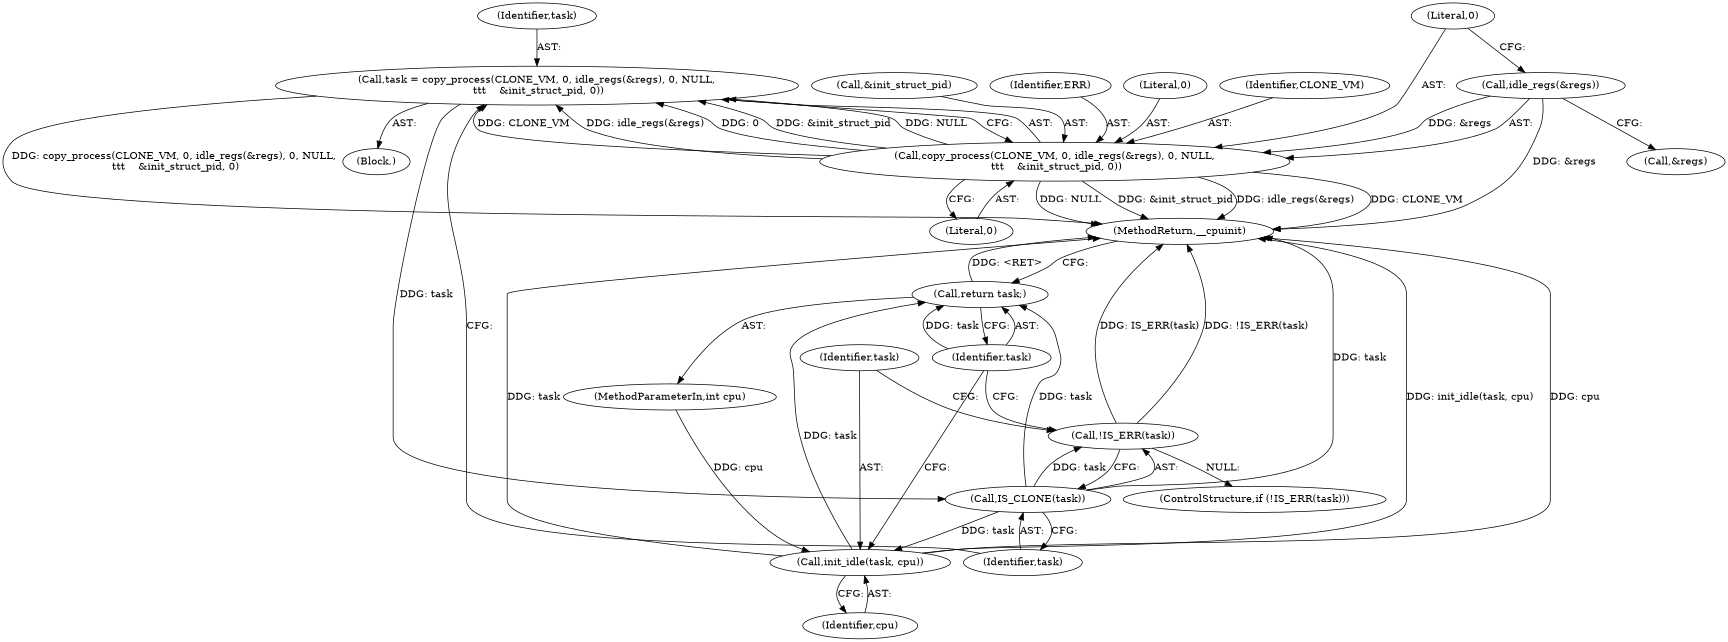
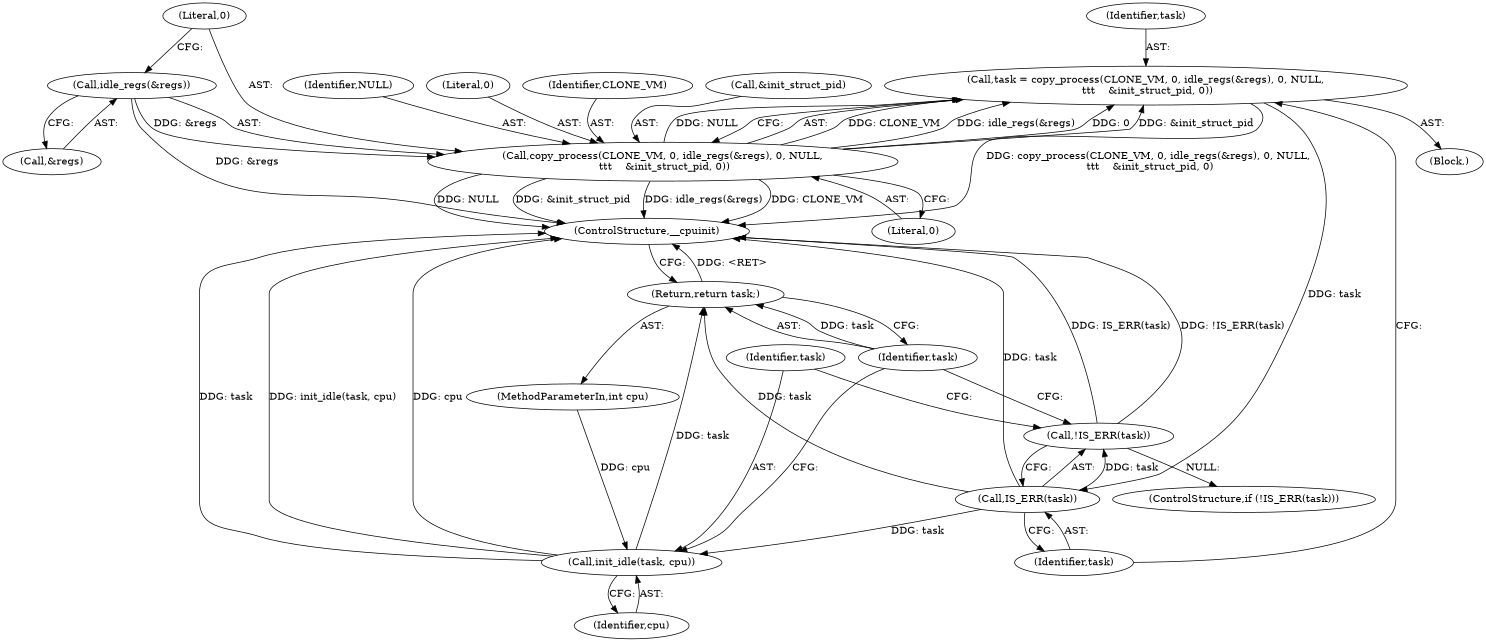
(1051, 86) -> (348, 86)
none -> (86, 125)
(1180, 231) -> (647, 231)
(980, 295) -> (706, 295)
(1028, 499) -> (1028, 499)
